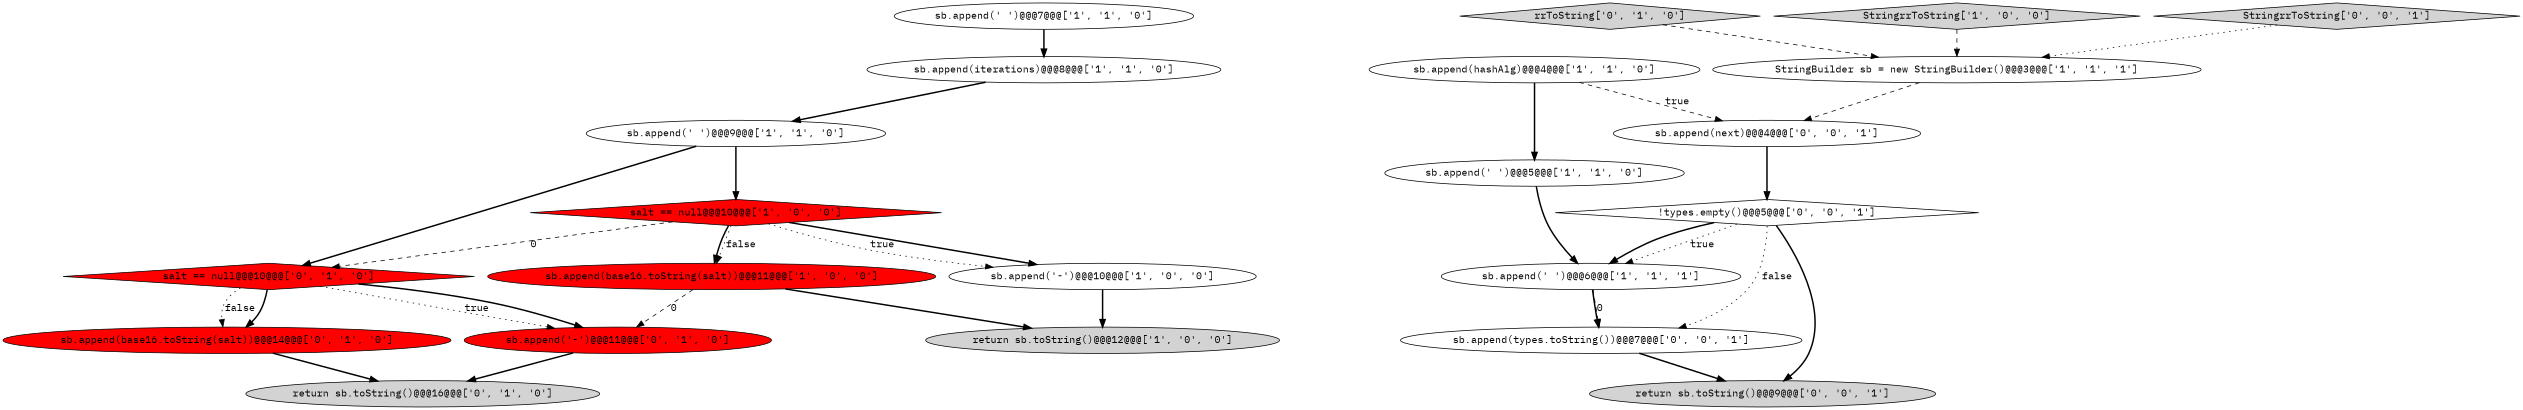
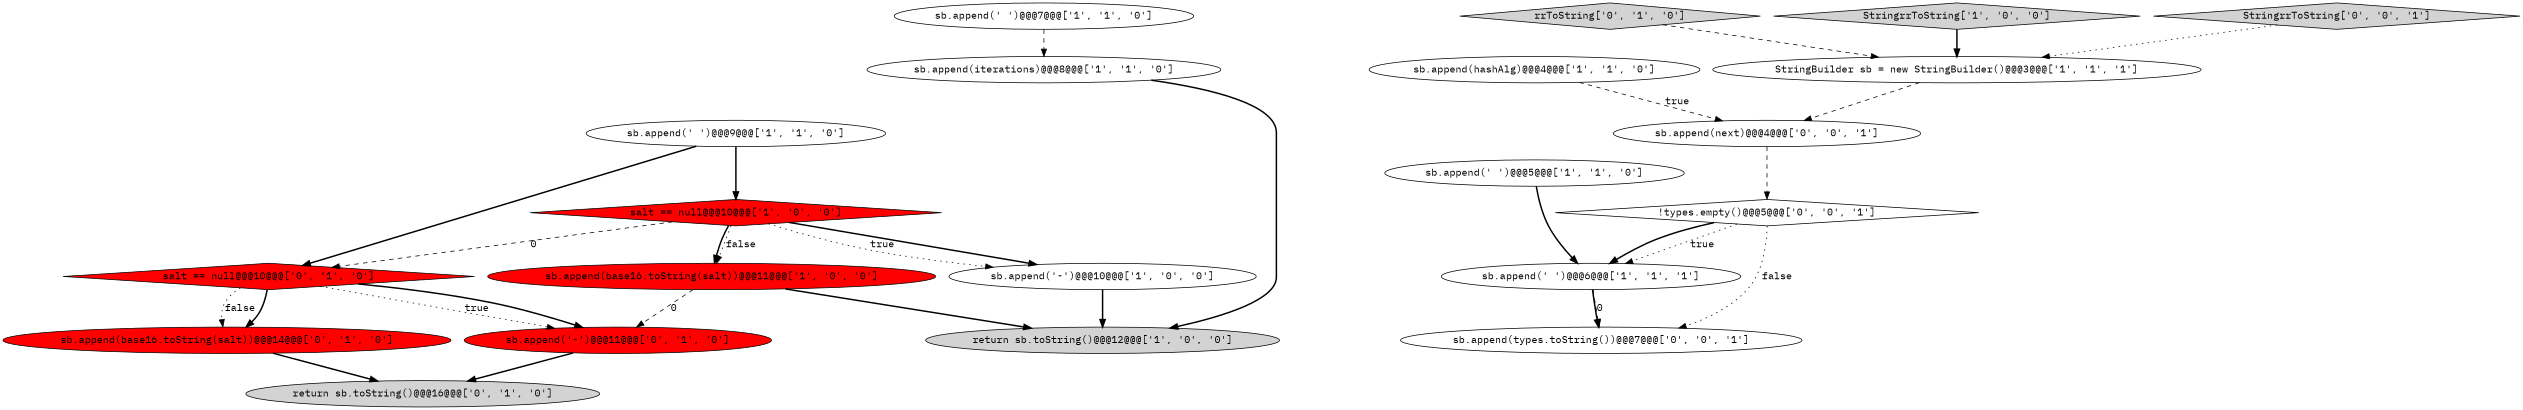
(1044, 39) -> (1044, 39)
(1957, 39) -> (1957, 39)
(893, 101) -> (1276, 191)
(1534, 118) -> none
(1767, 169) -> (1767, 169)
(1763, 394) -> none
